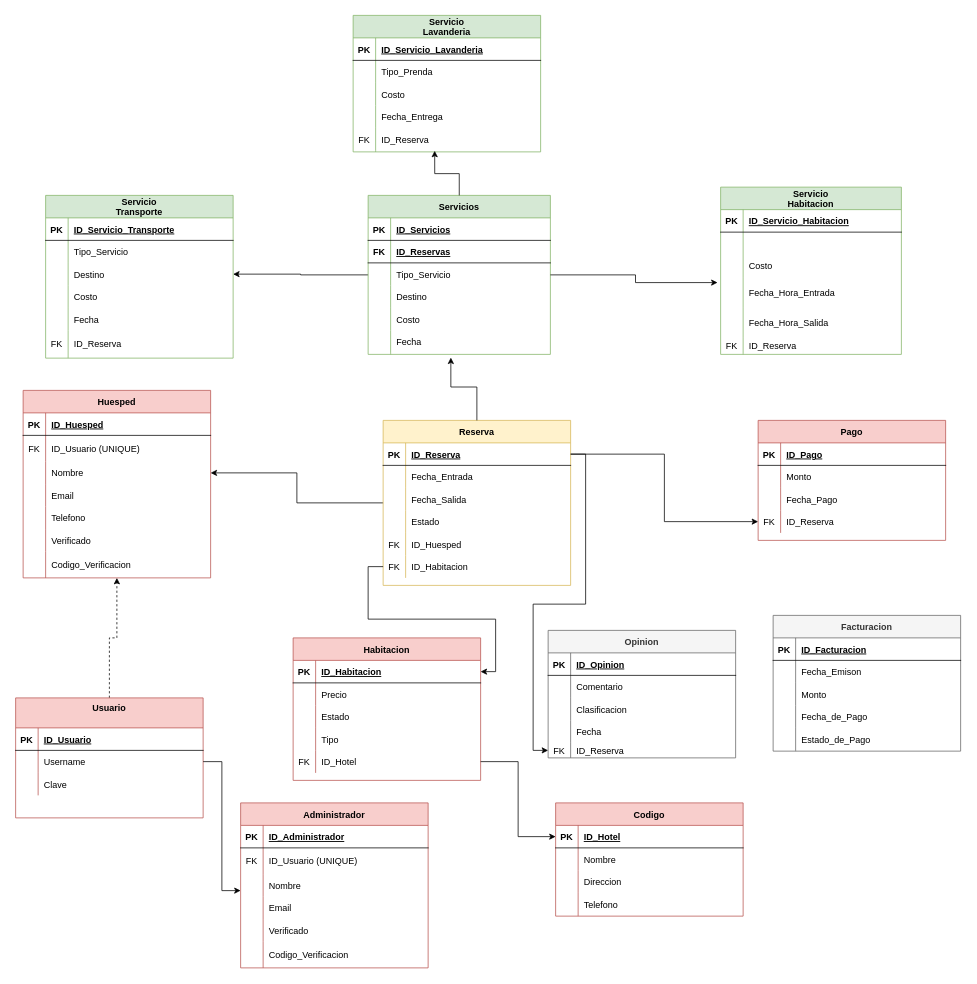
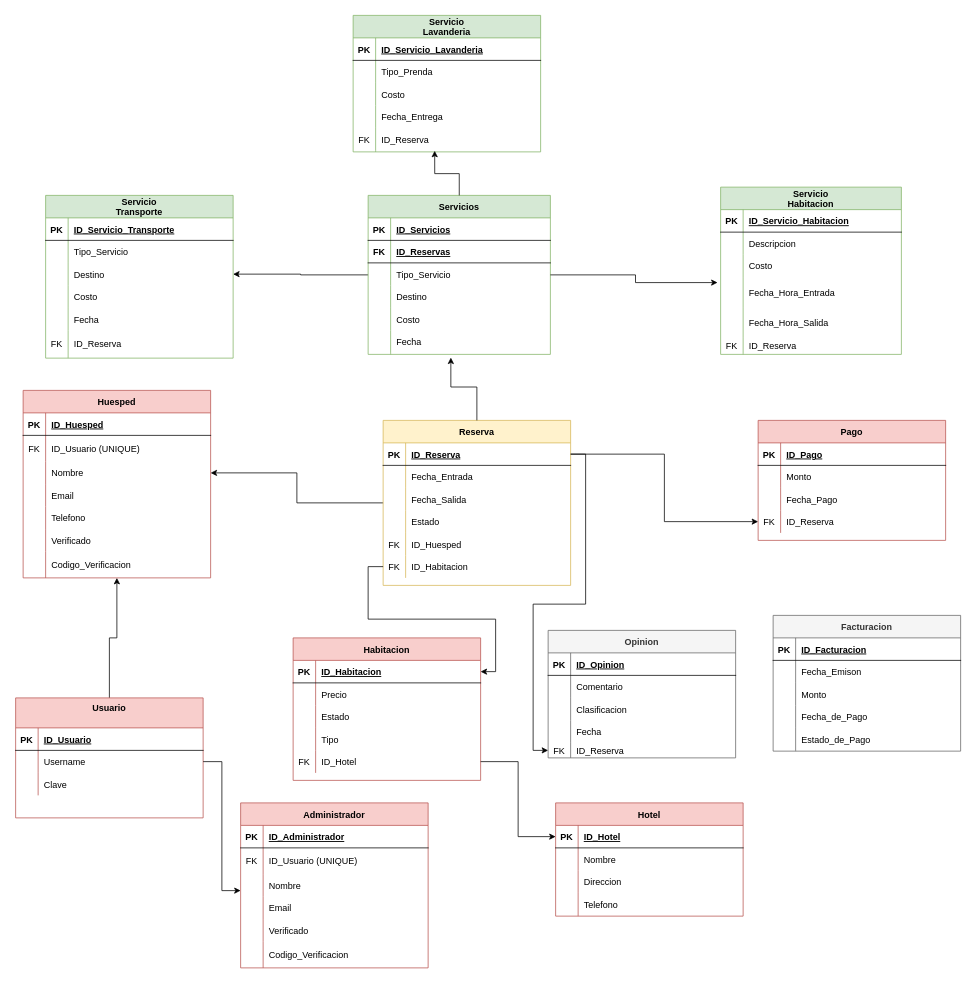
none -> (822, 243)
(110, 638) -> (110, 638)
(649, 815) -> (649, 815)
